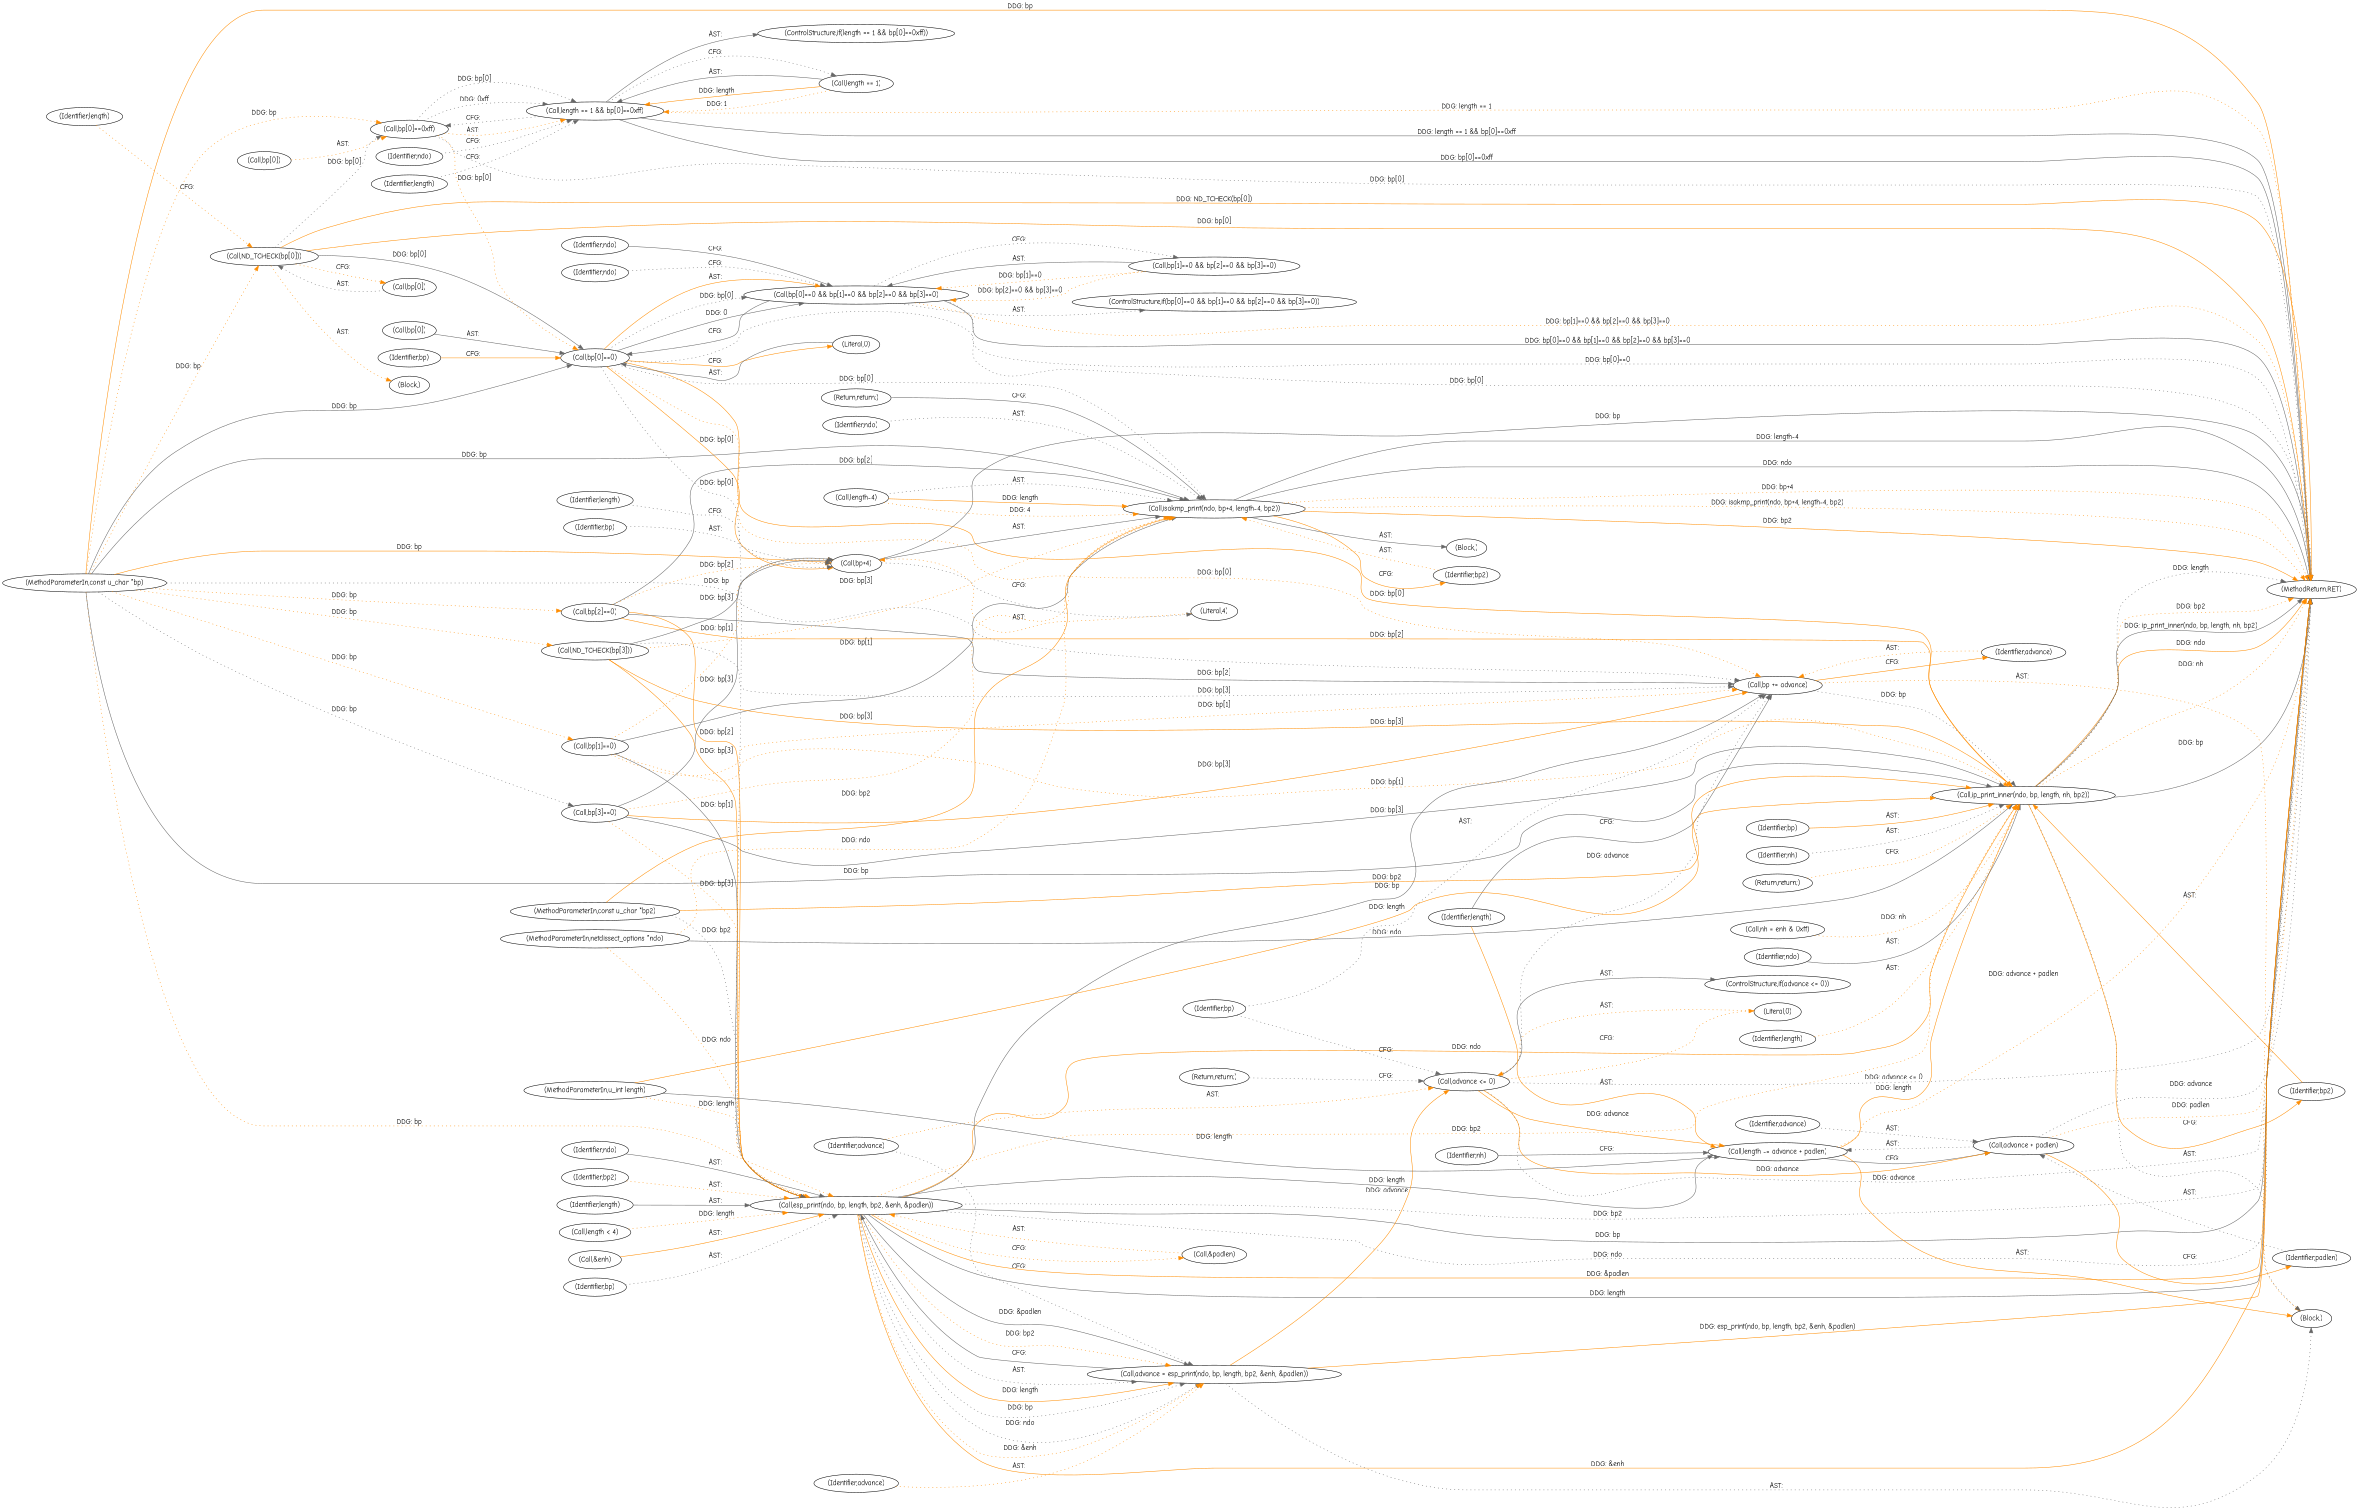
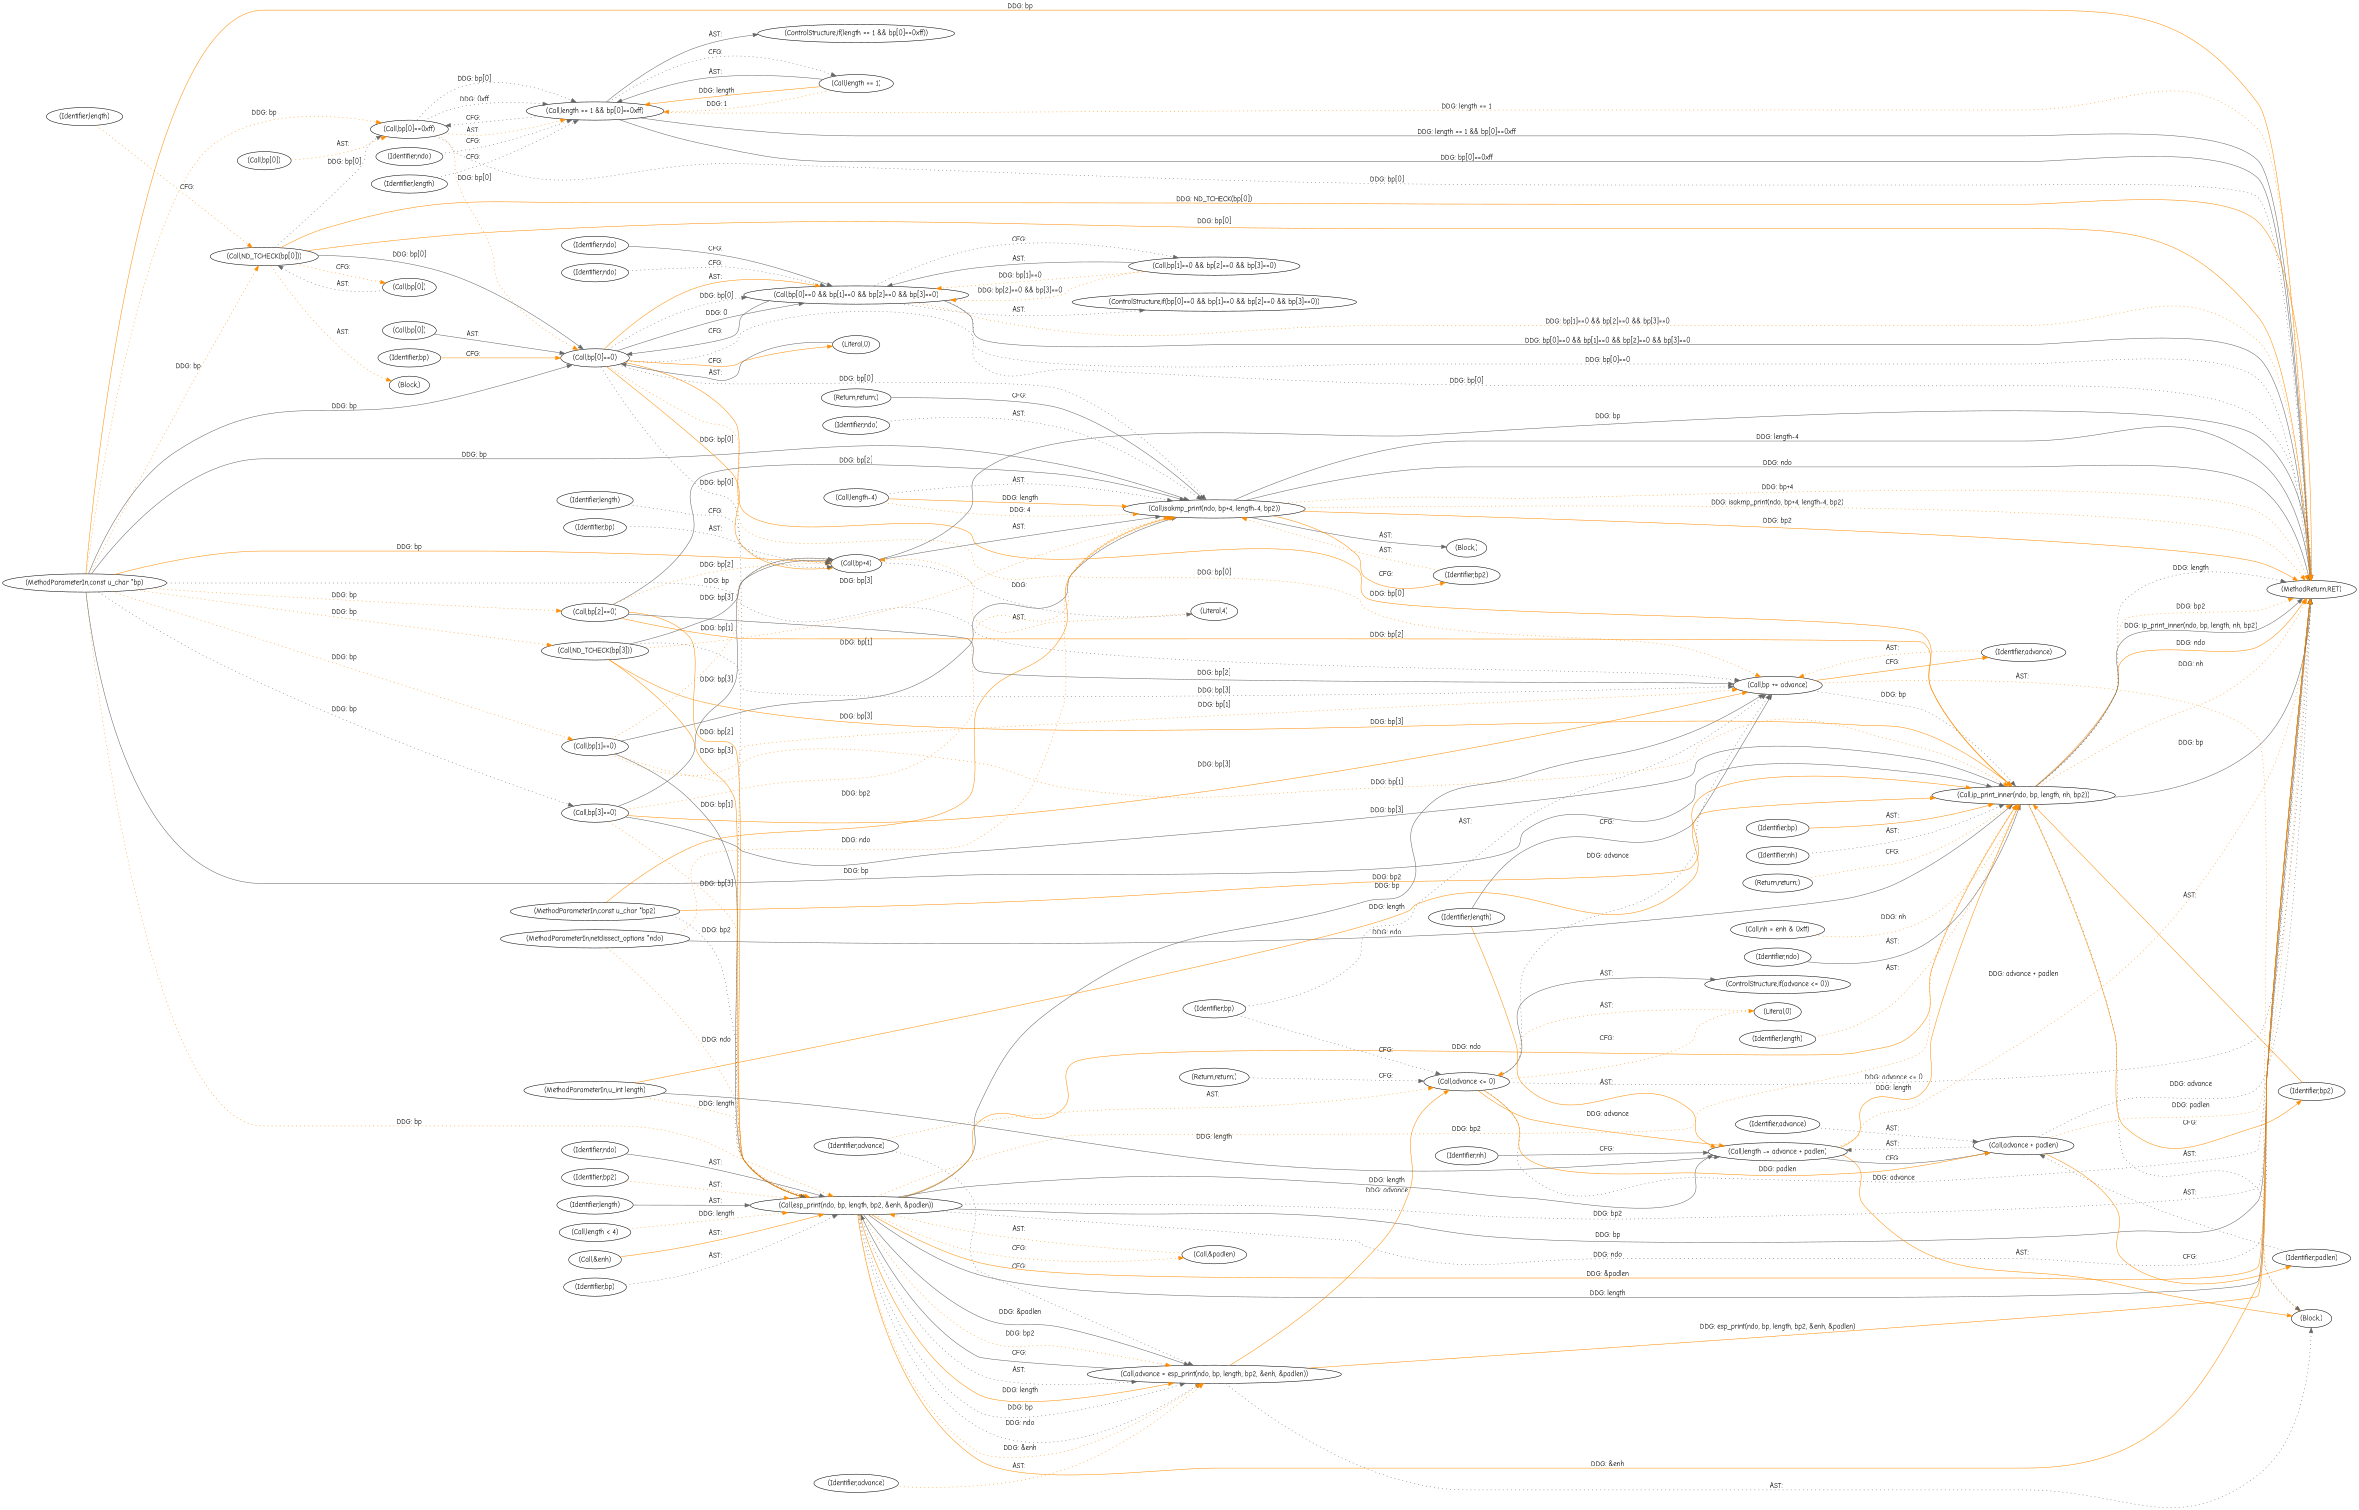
(1020, 585) -> (1020, 585)
(1778, 1169) -> (1778, 1169)
